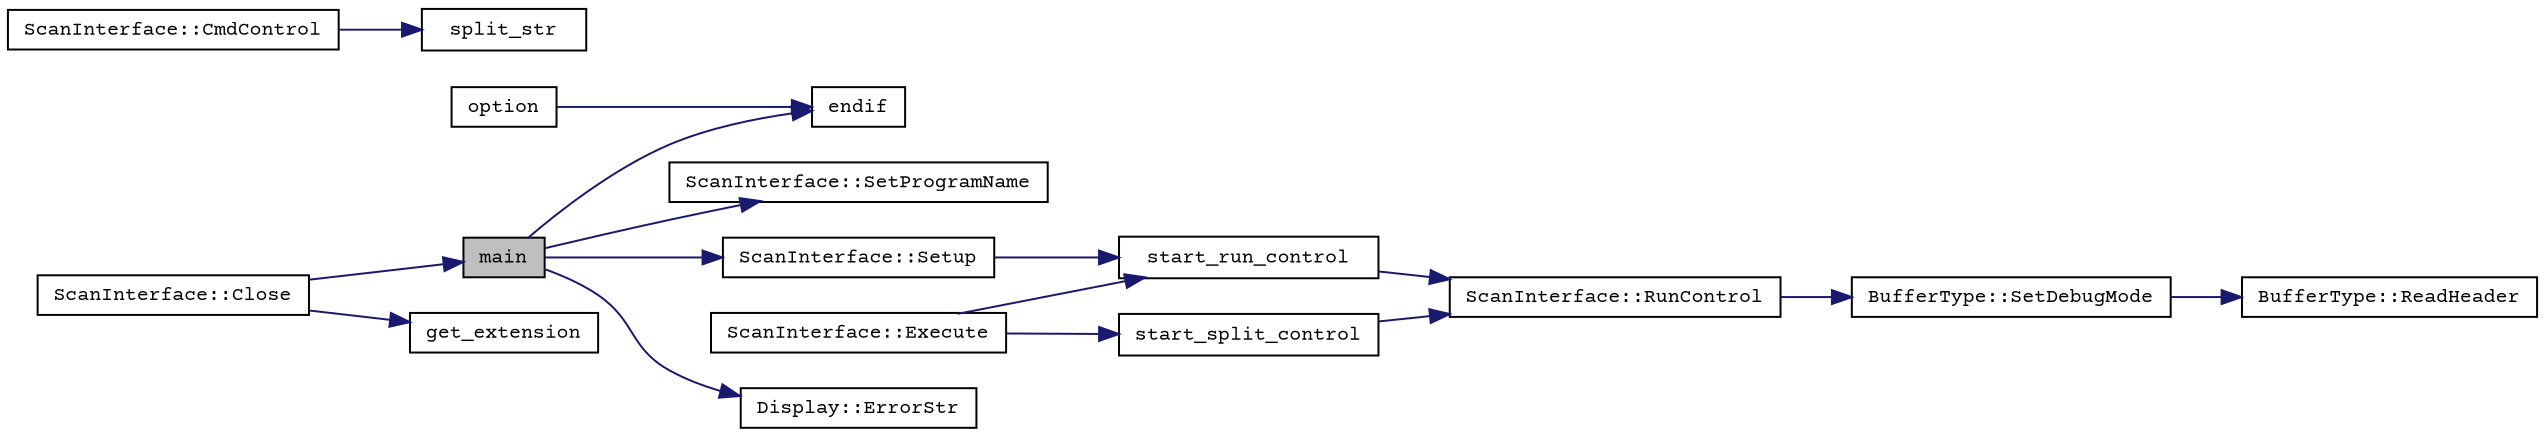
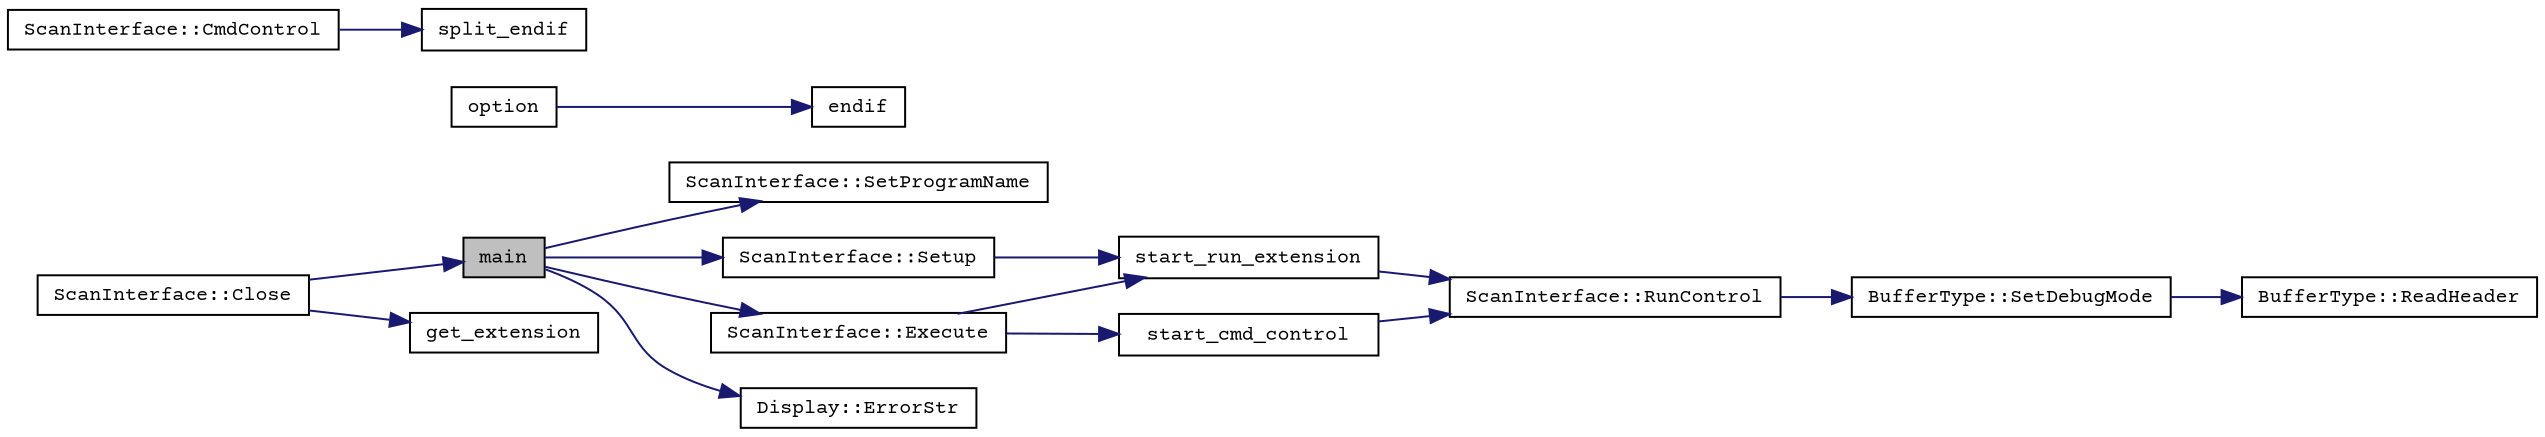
(504, 30) -> (504, 30)
(650, 154) -> (643, 289)
(1249, 257) -> (1249, 257)
(1249, 335) -> (1249, 335)
